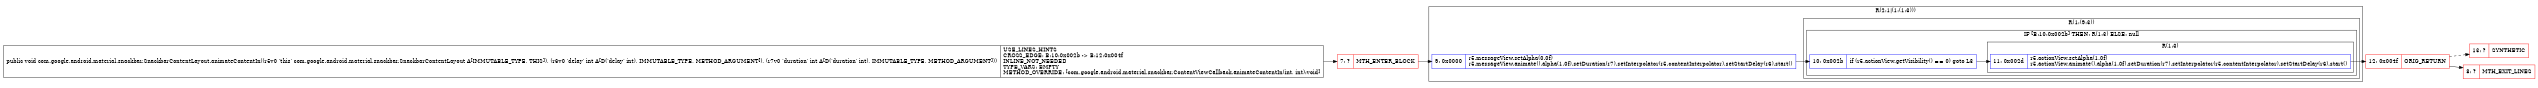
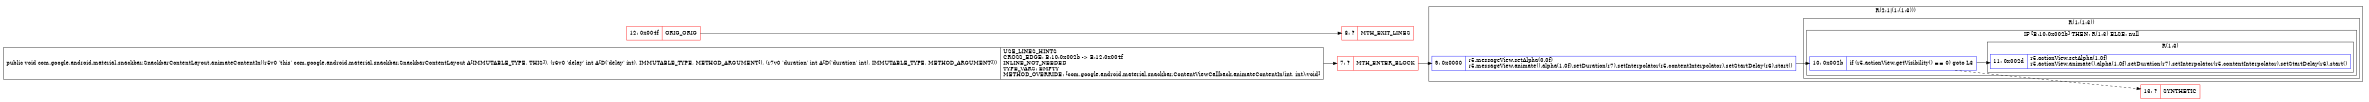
(2082, 23) -> (2082, 23)
(2457, 56) -> (2087, 84)
(2356, 61) -> none
(2425, 61) -> (681, 33)
